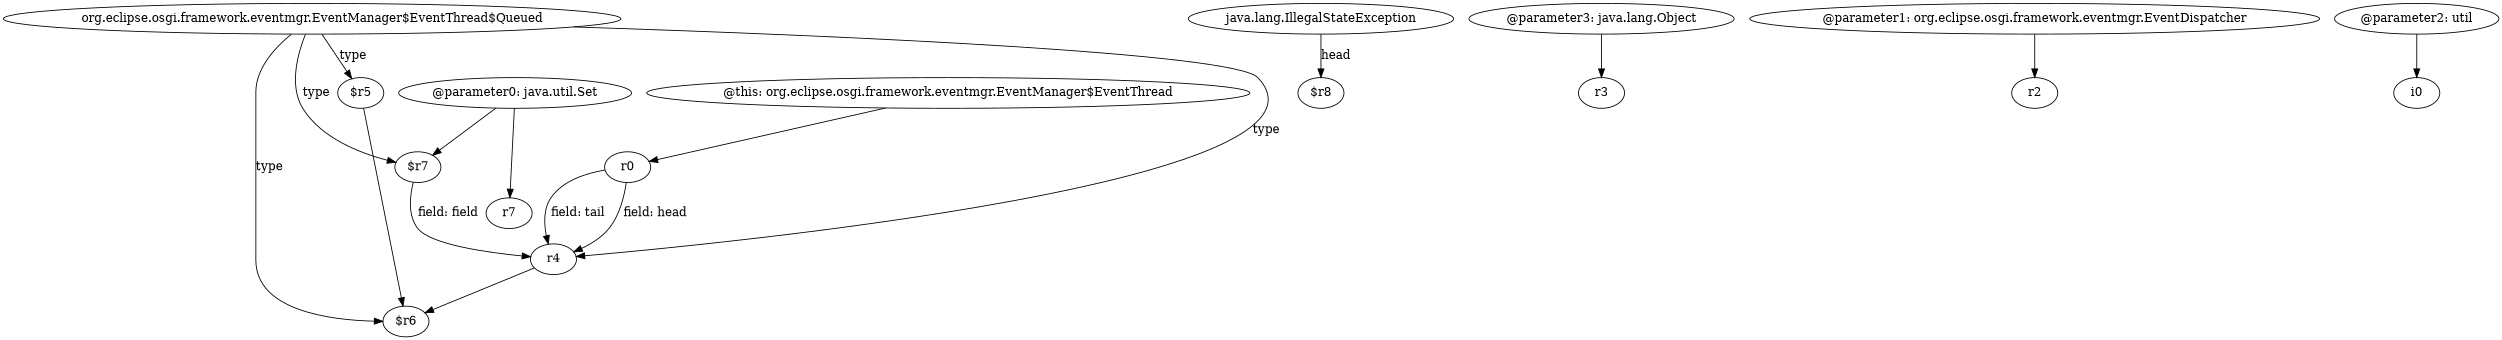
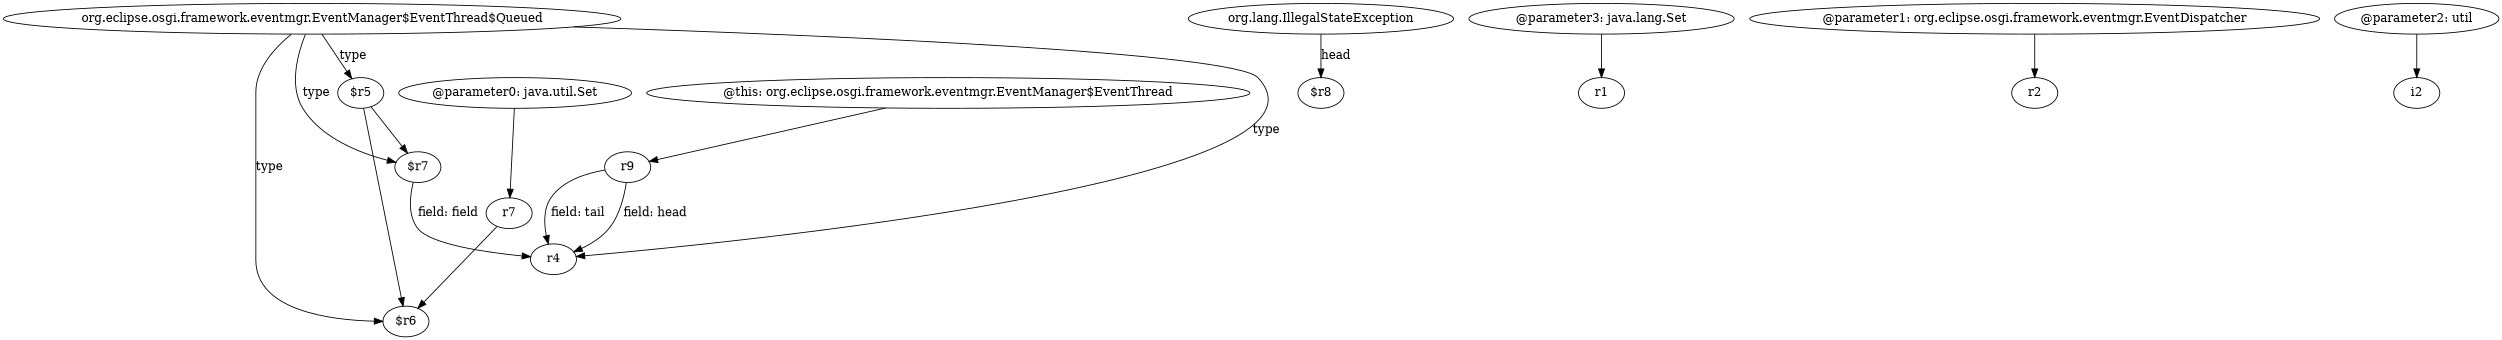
(1321, 19) -> (1321, 19)
(1602, 19) -> (1602, 19)
(1602, 93) -> (1602, 93)
(2417, 93) -> (2417, 93)
(468, 129) -> (387, 126)
(628, 167) -> (628, 167)
(484, 289) -> (460, 264)
